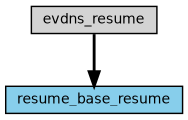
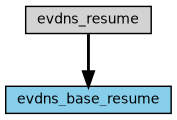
(94, 100) -> (88, 100)
